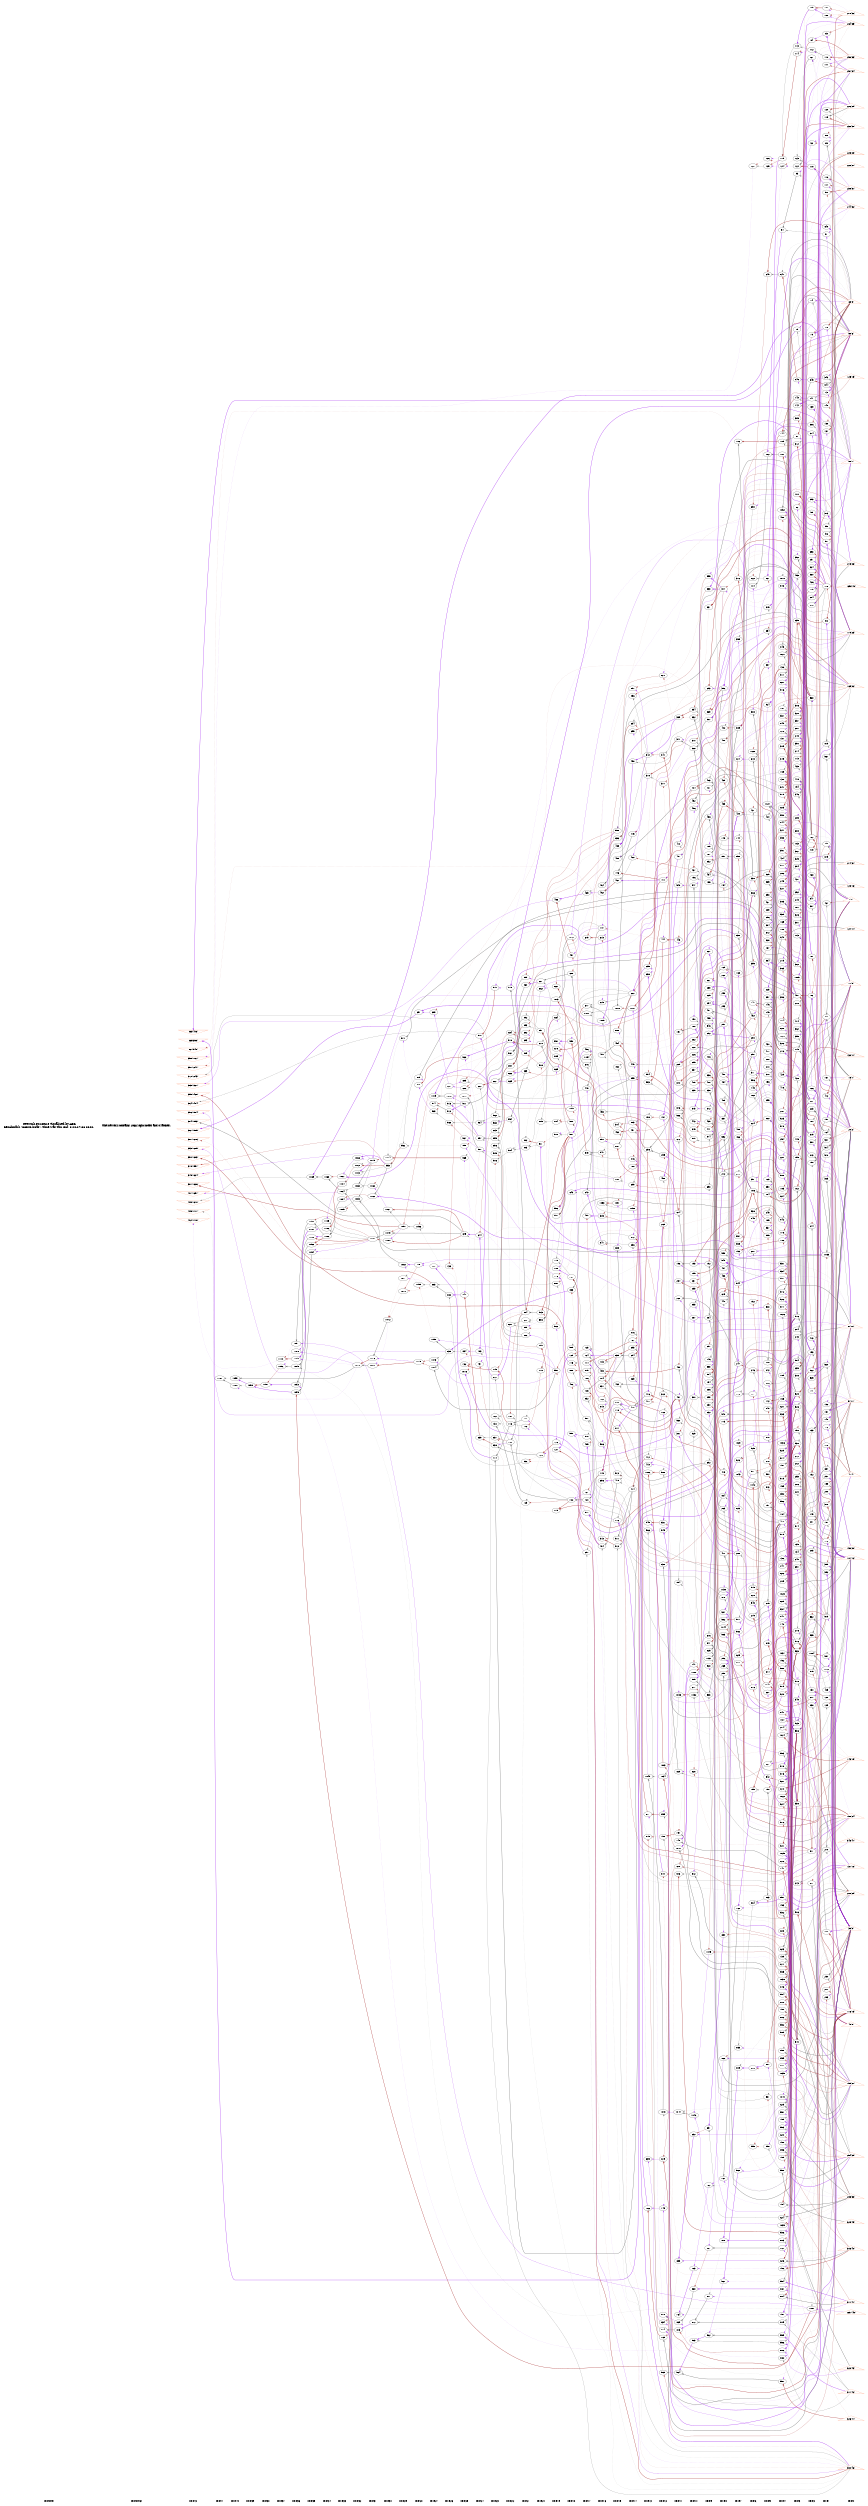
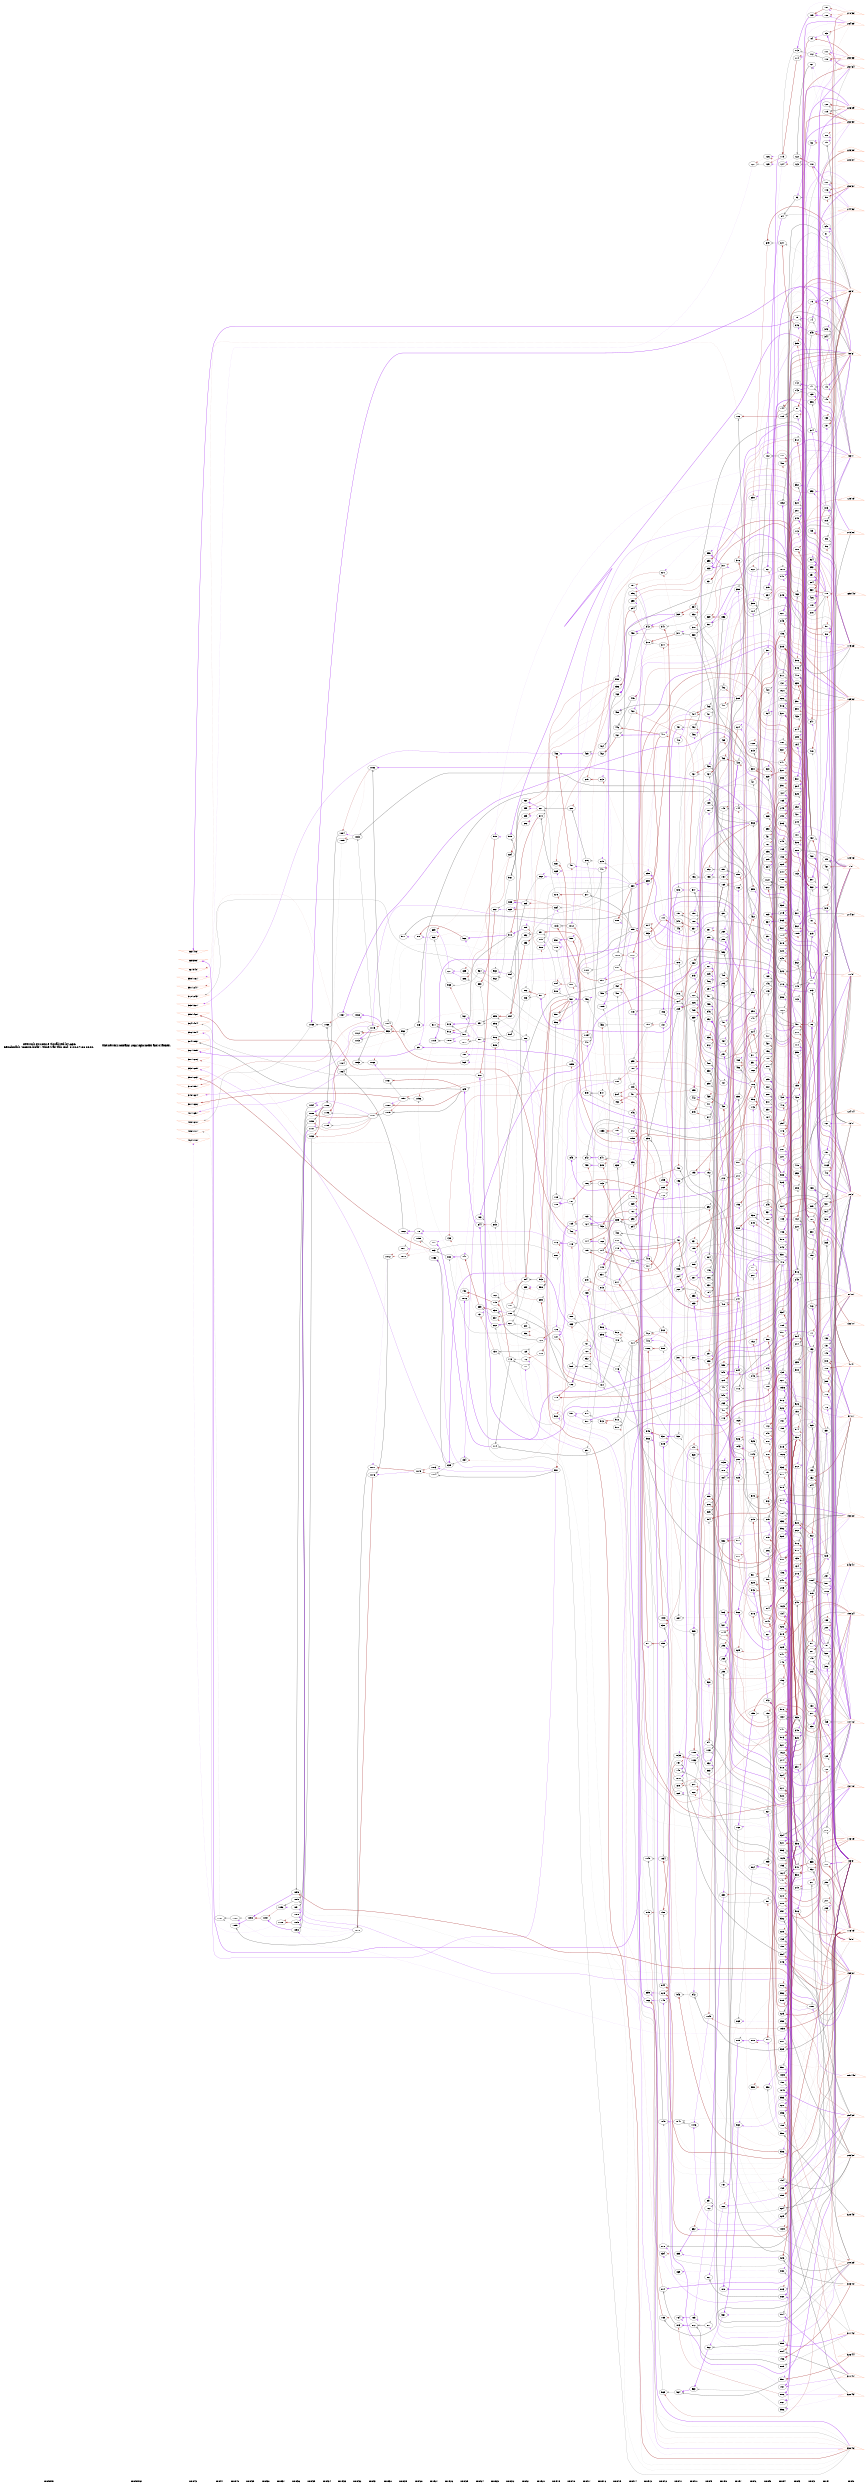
(755, 905) -> (749, 739)
(456, 1084) -> (457, 971)
(817, 1862) -> (821, 1884)
(694, 2289) -> none
